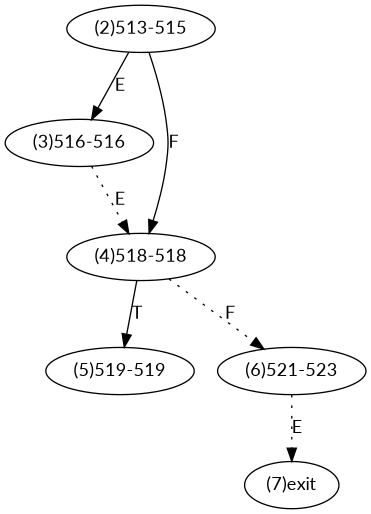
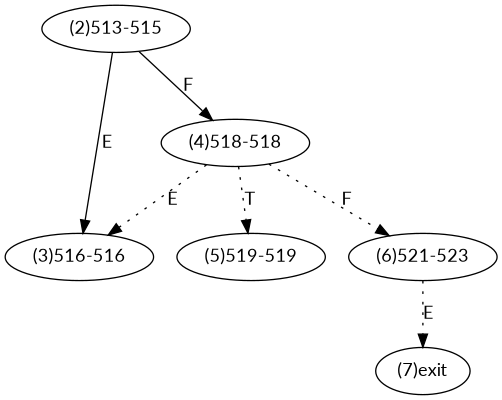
(107, 194) -> (163, 196)
(132, 307) -> (242, 193)
